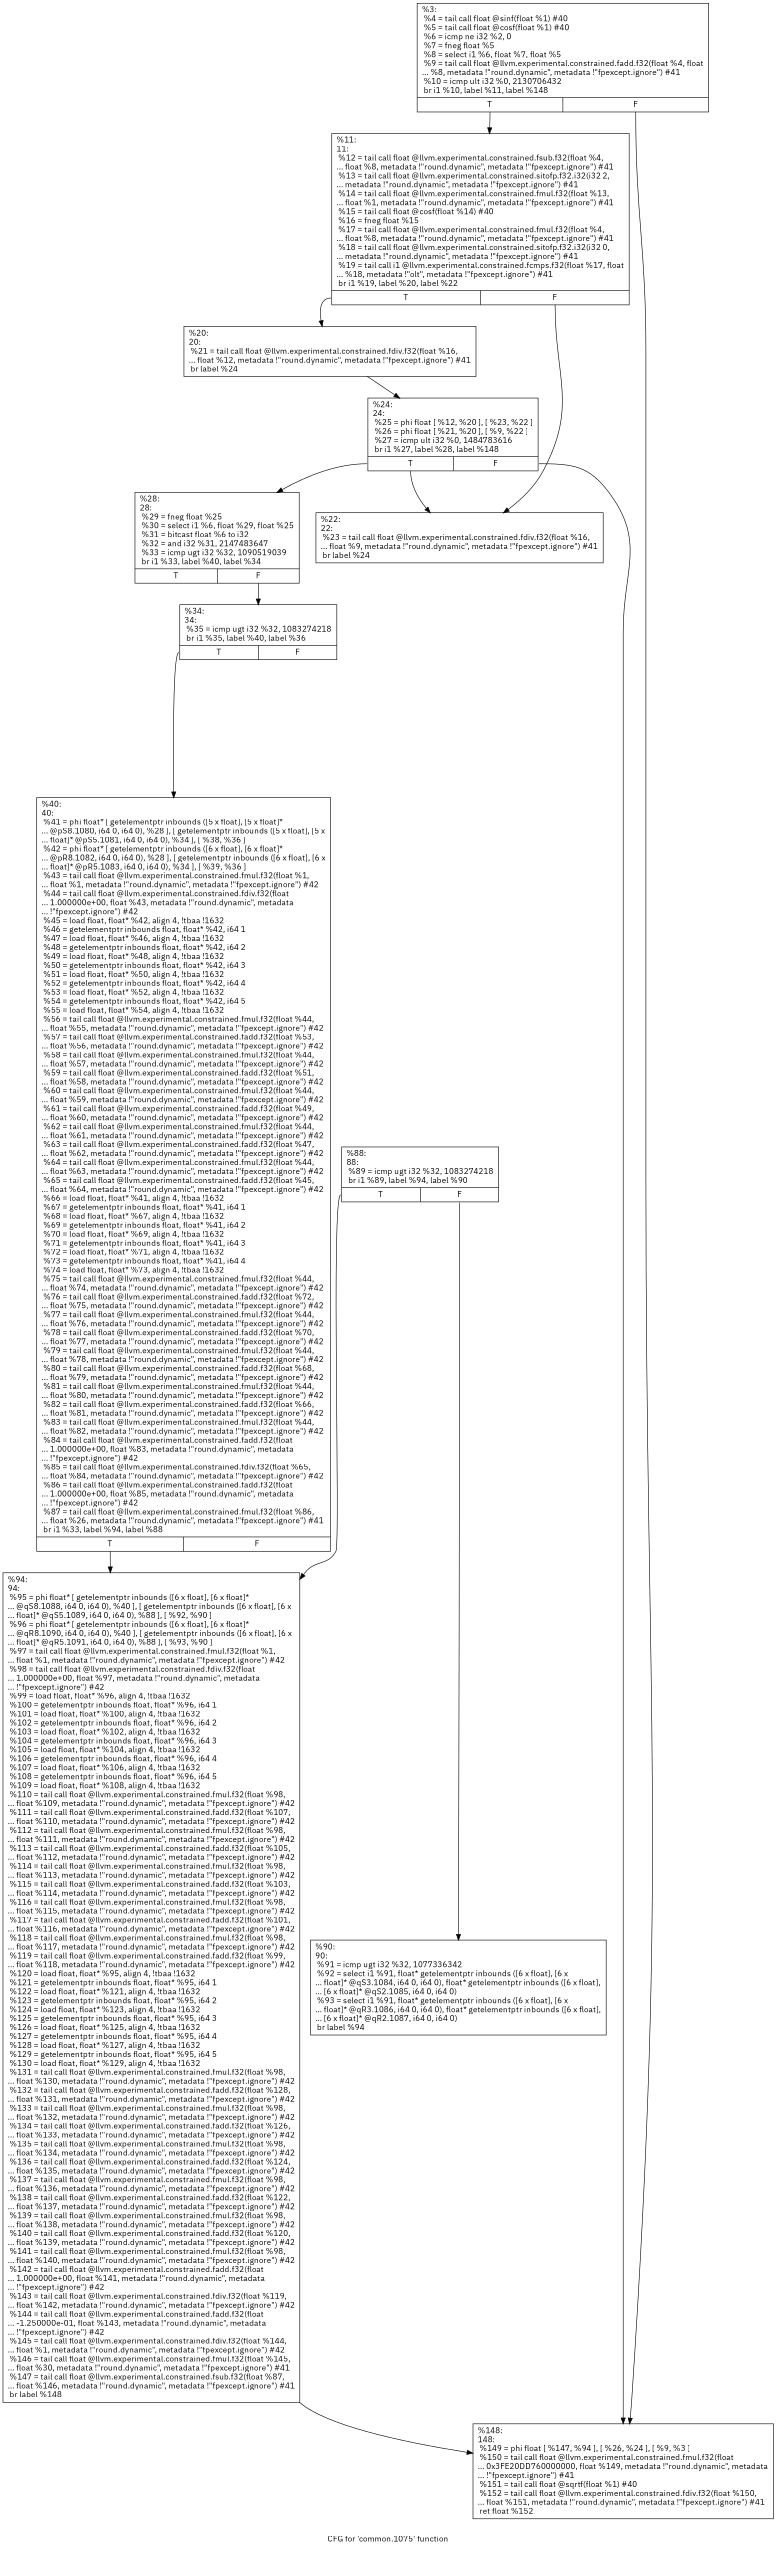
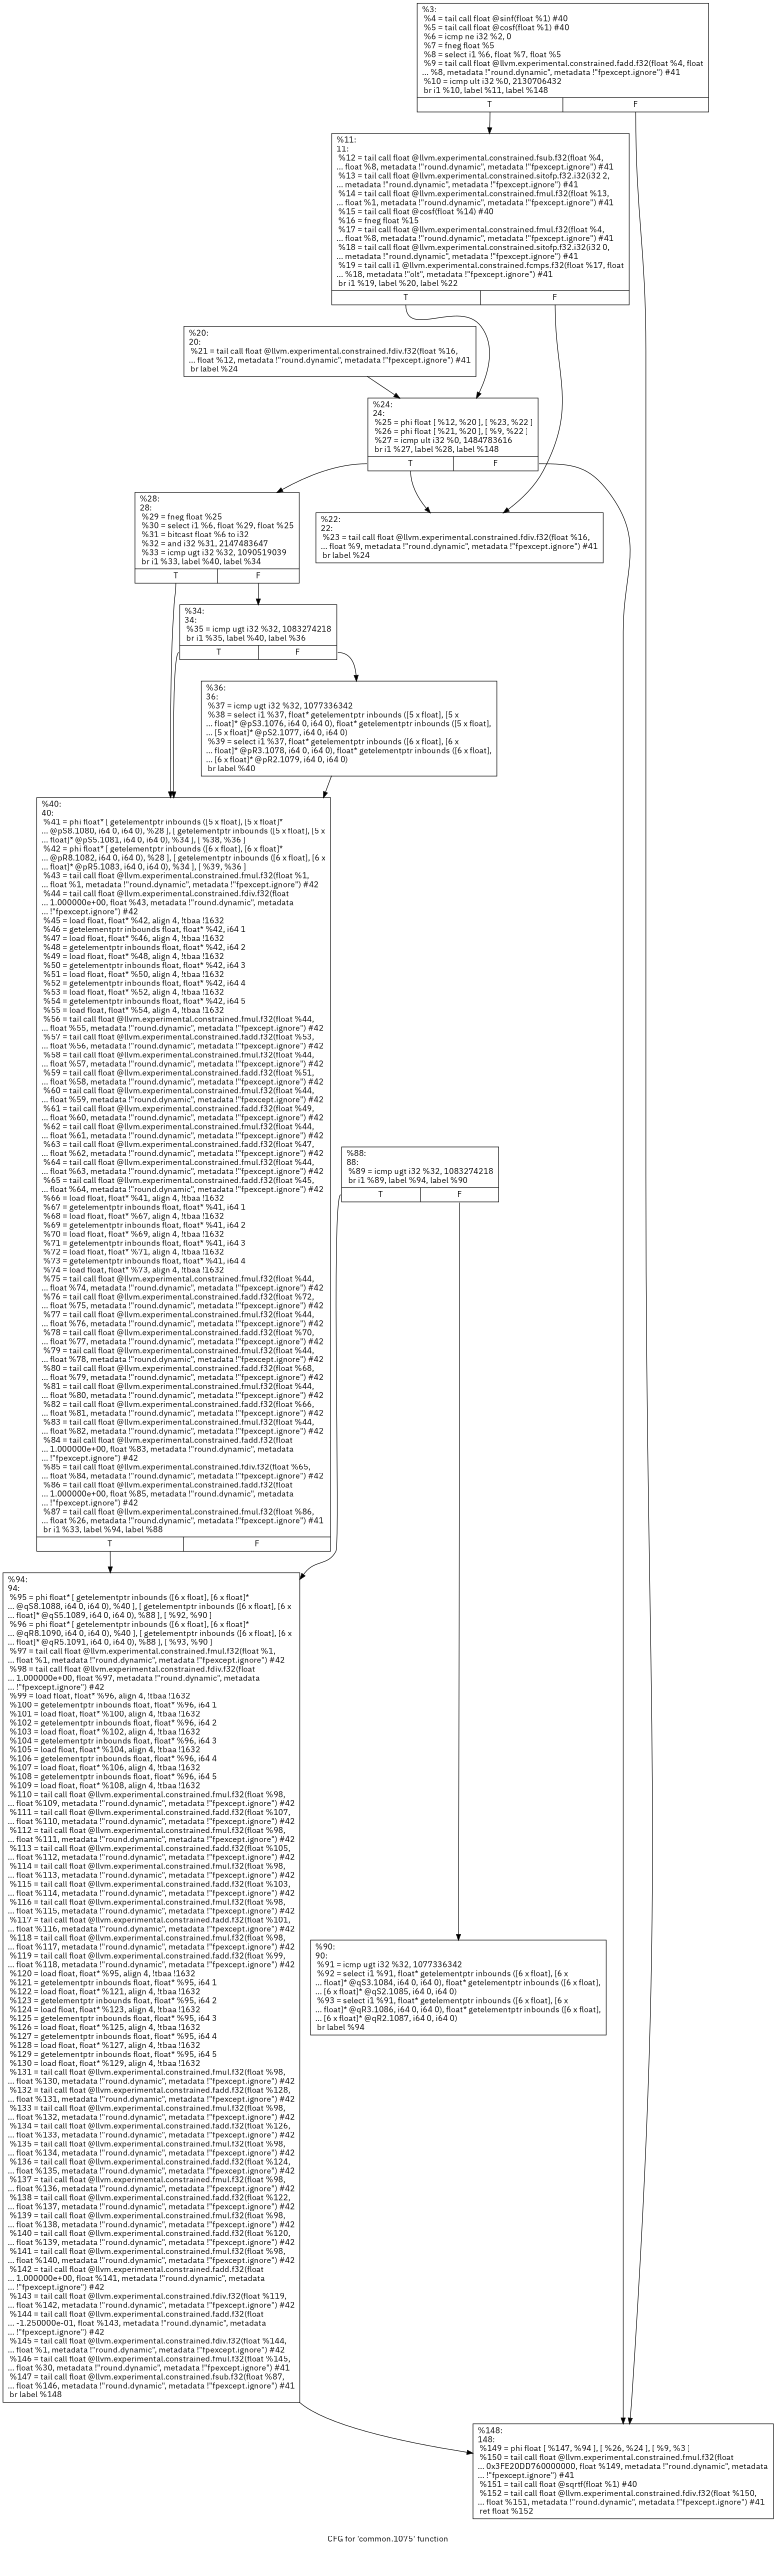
(321, 306) -> (474, 321)
none -> (171, 677)
none -> (349, 729)
